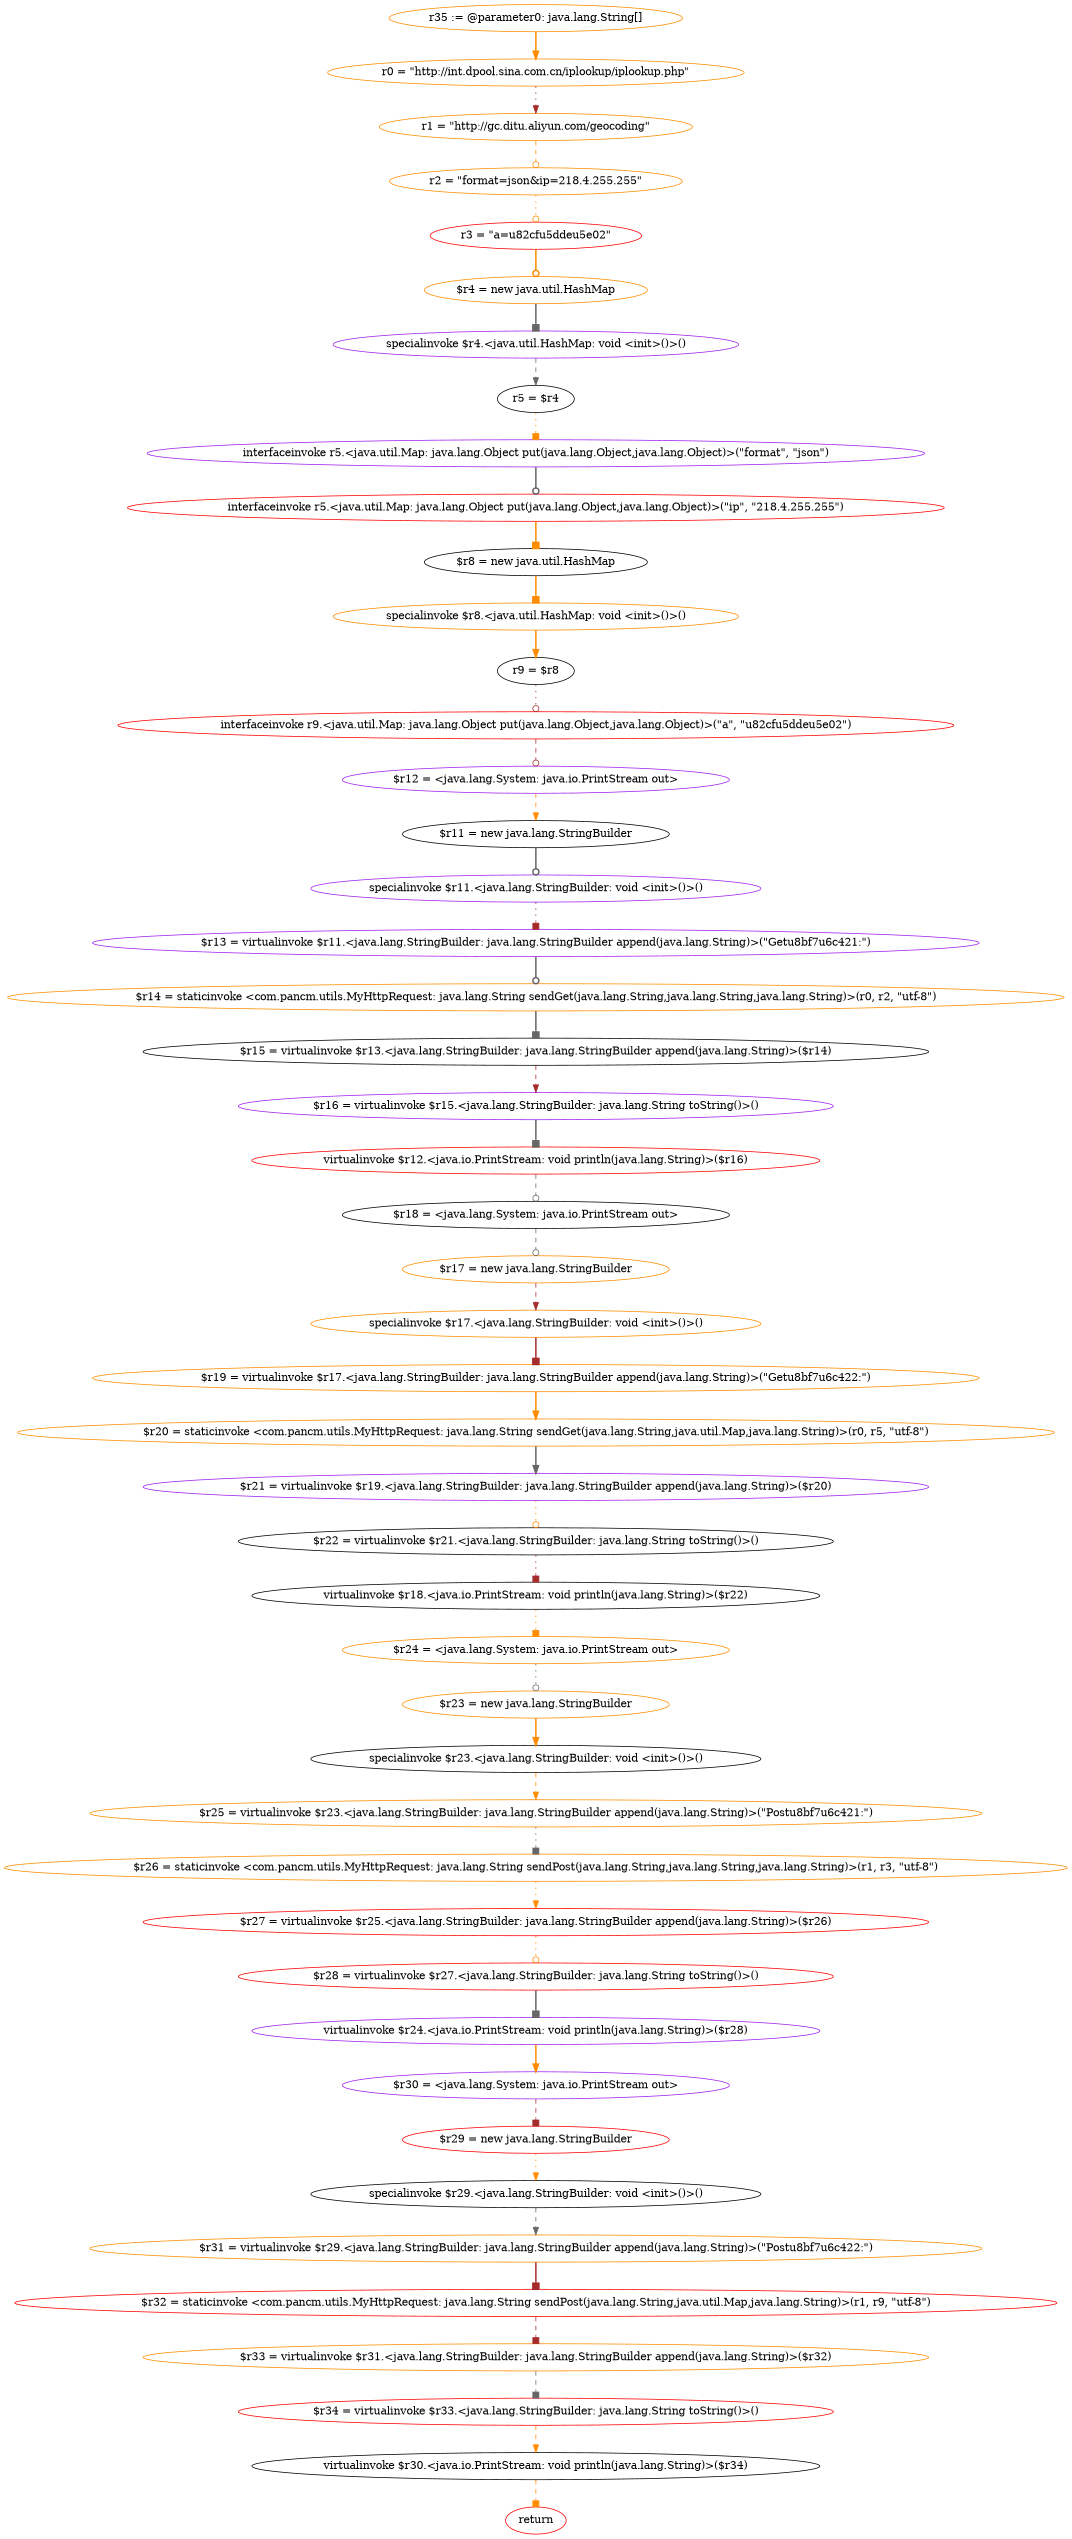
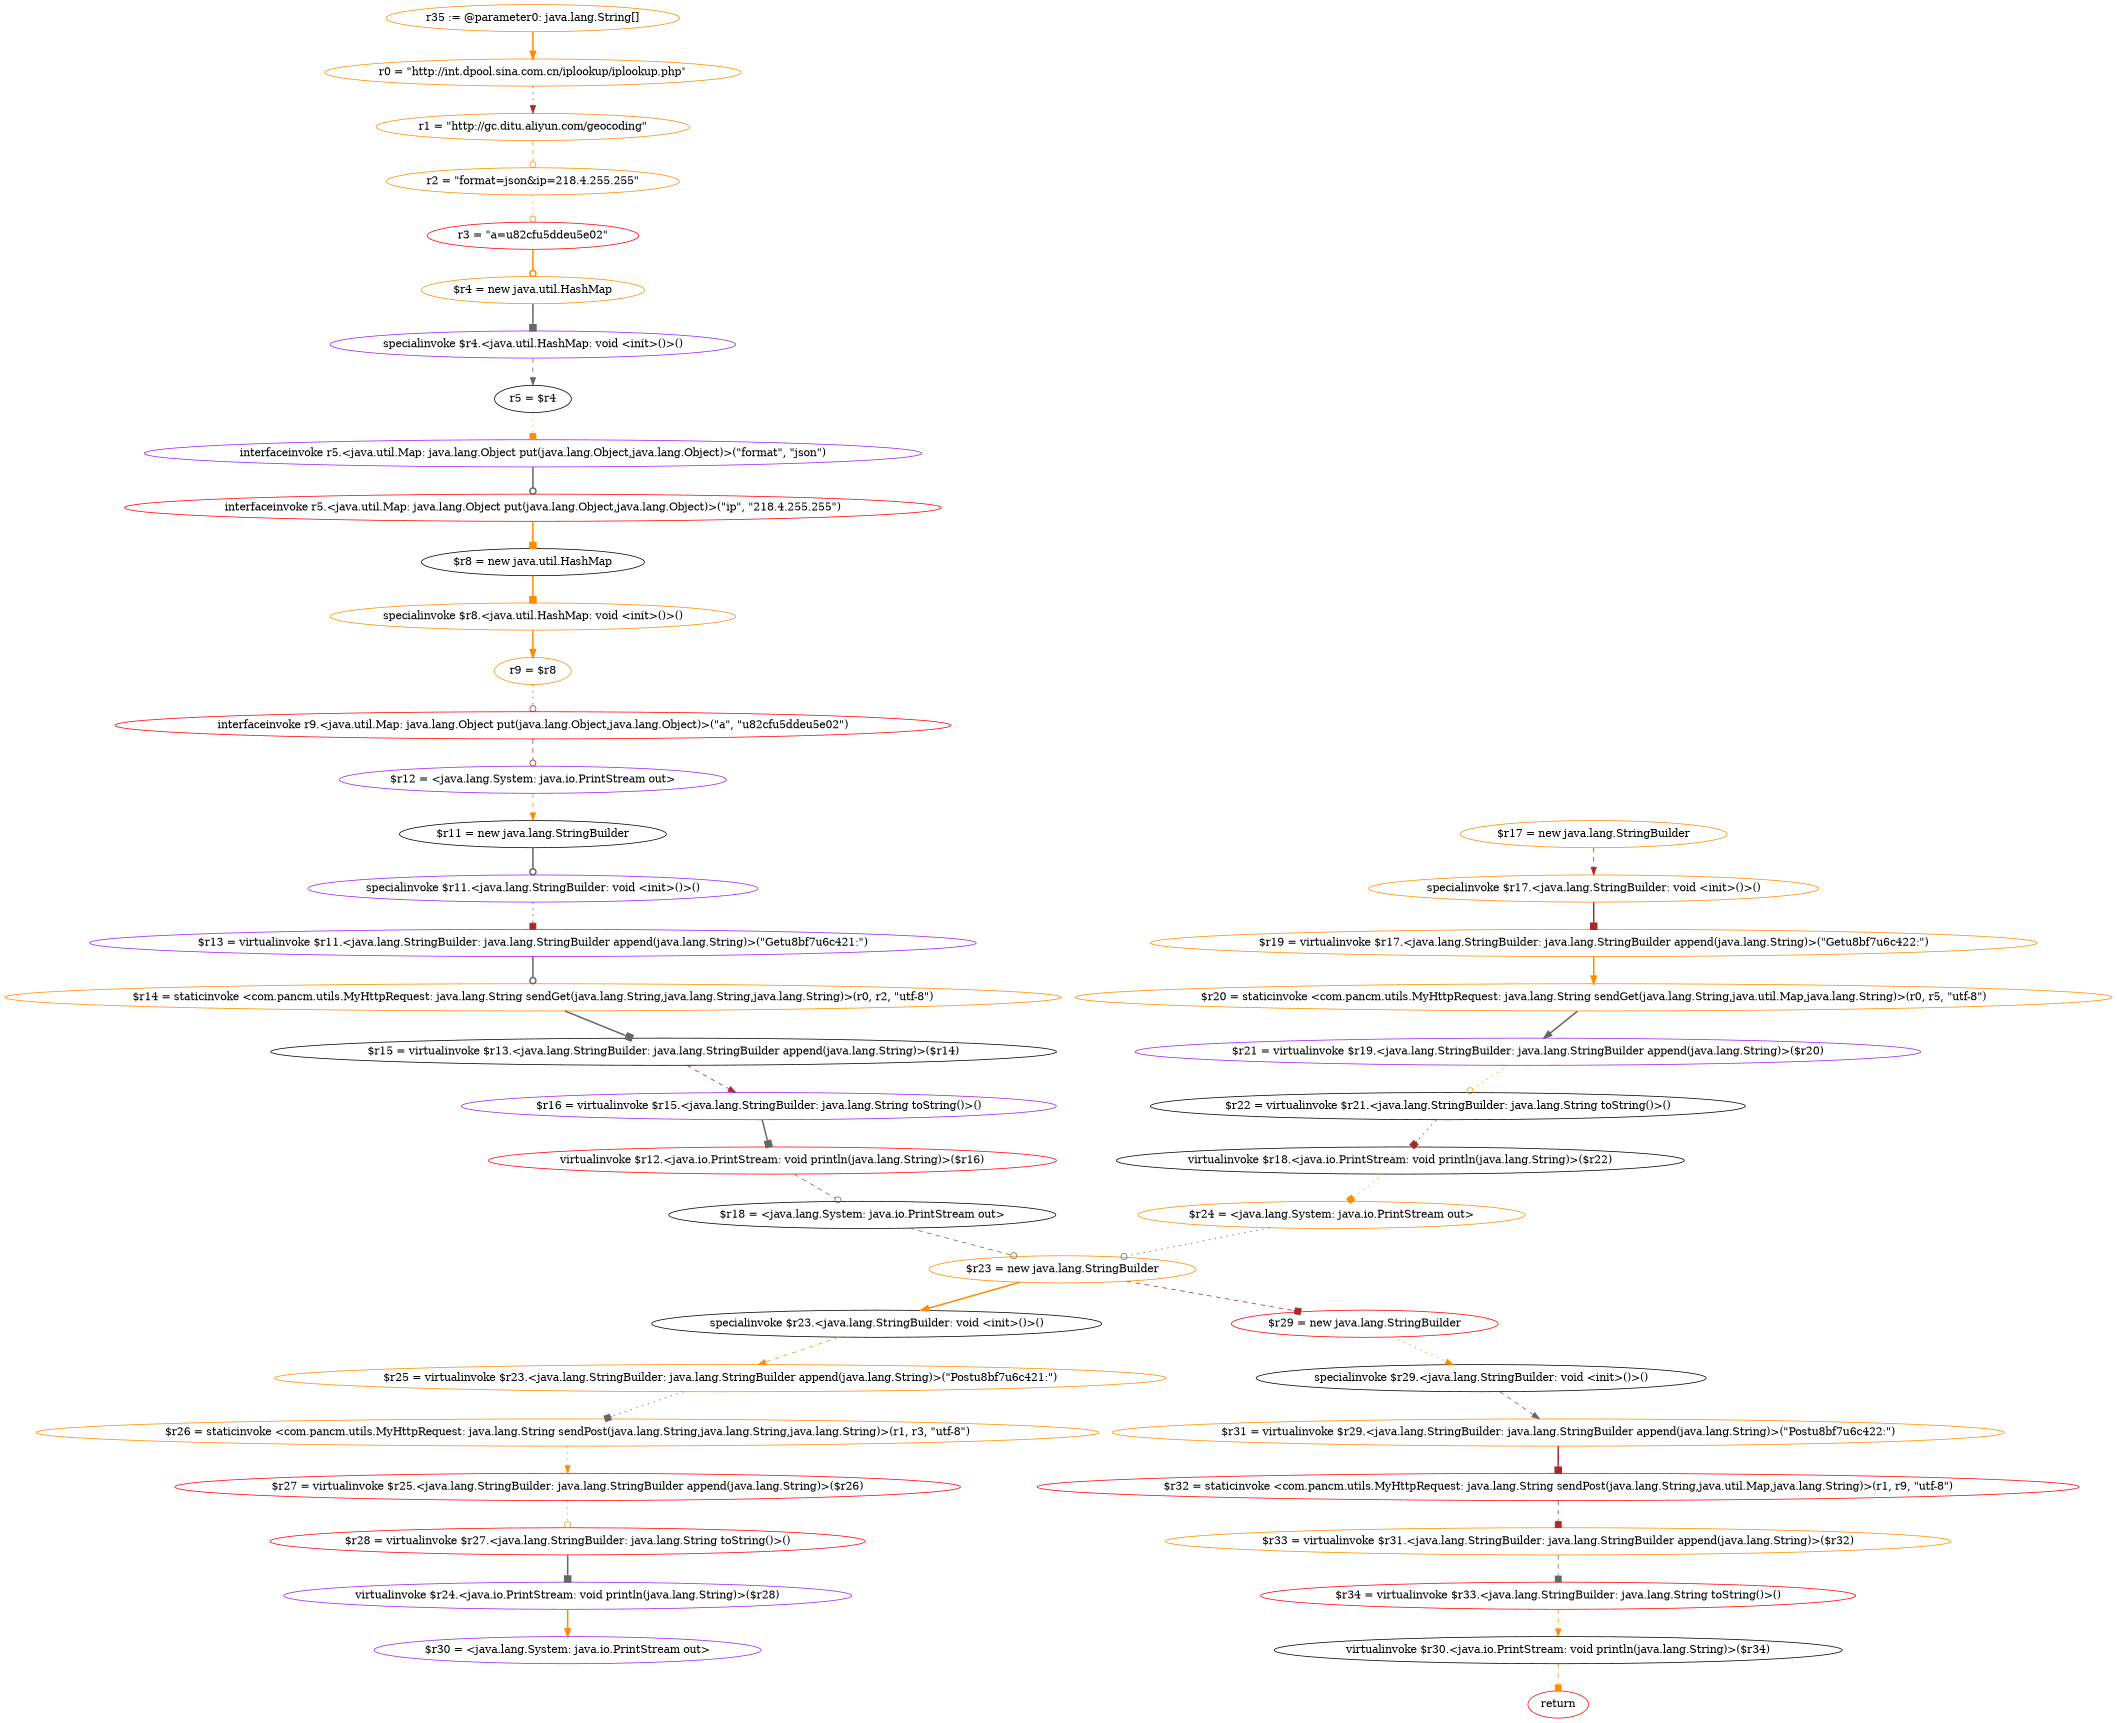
(536, 671) -> (533, 671)
(536, 1239) -> (960, 1242)
(536, 2109) -> (1210, 1296)
